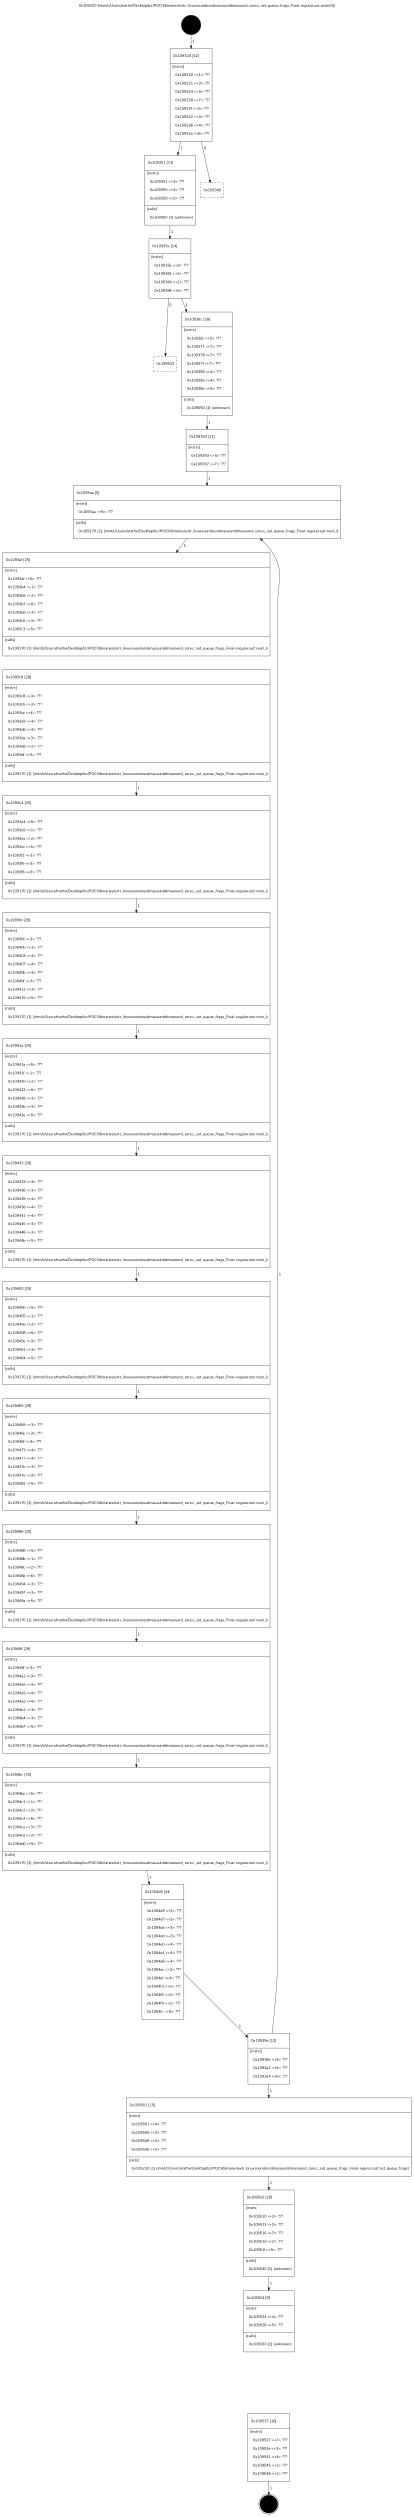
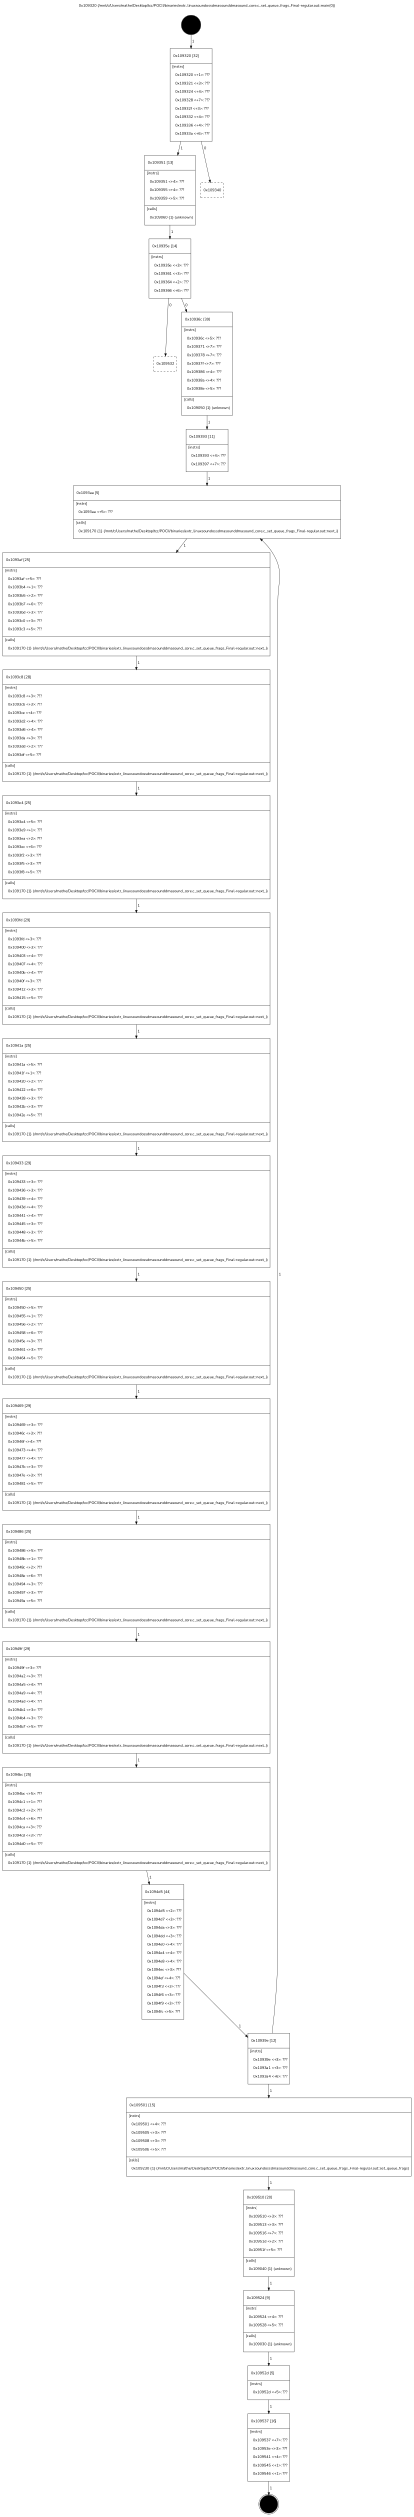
(186, 305) -> (186, 305)
none -> (136, 662)
none -> (269, 2383)
